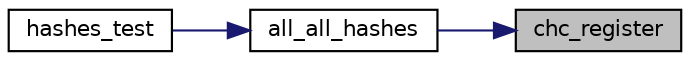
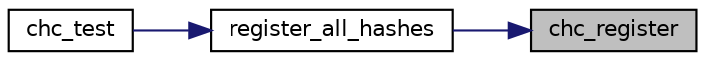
(90, 30) -> (71, 30)
(344, 30) -> (332, 30)
